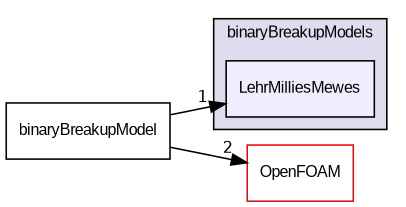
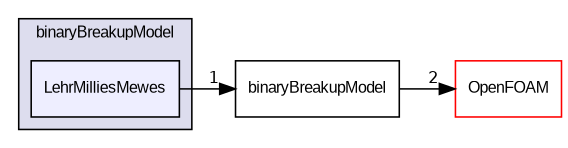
(300, 34) -> (105, 34)
(190, 111) -> (202, 89)
